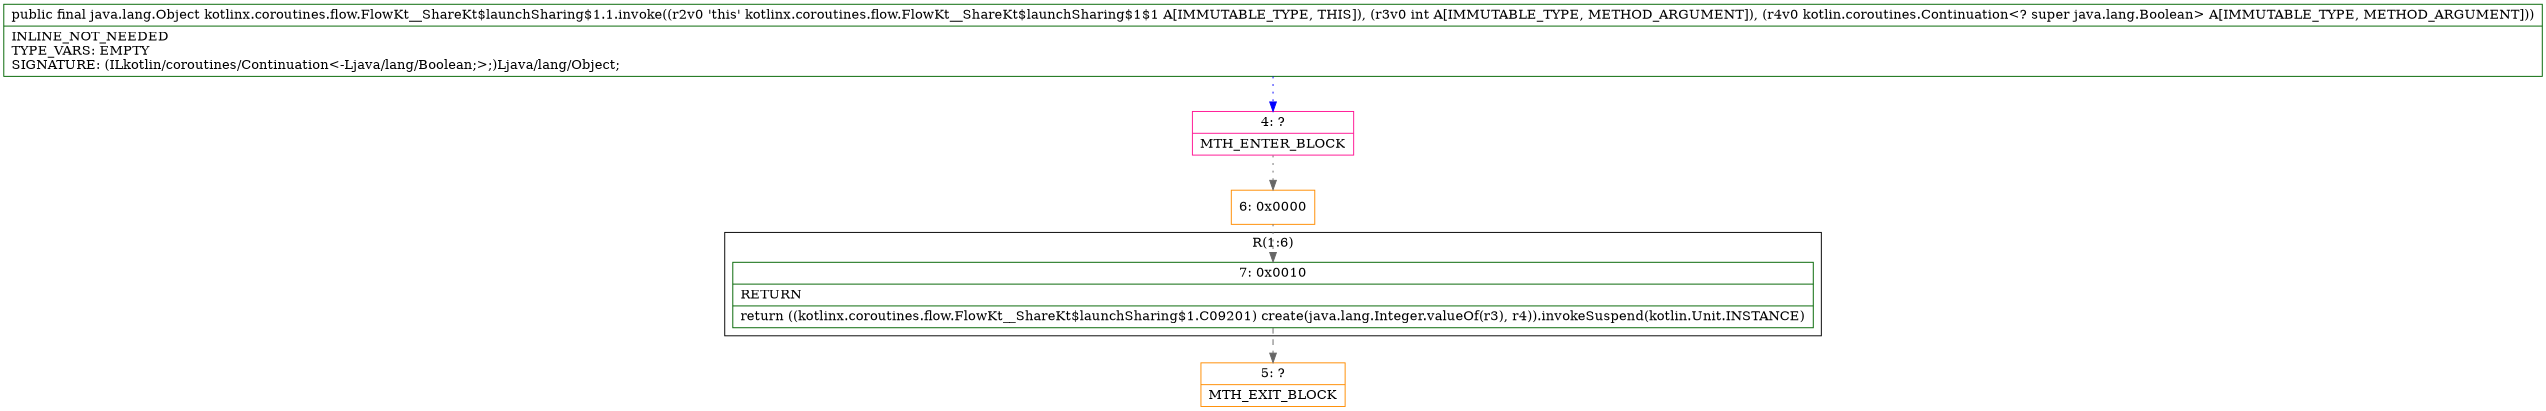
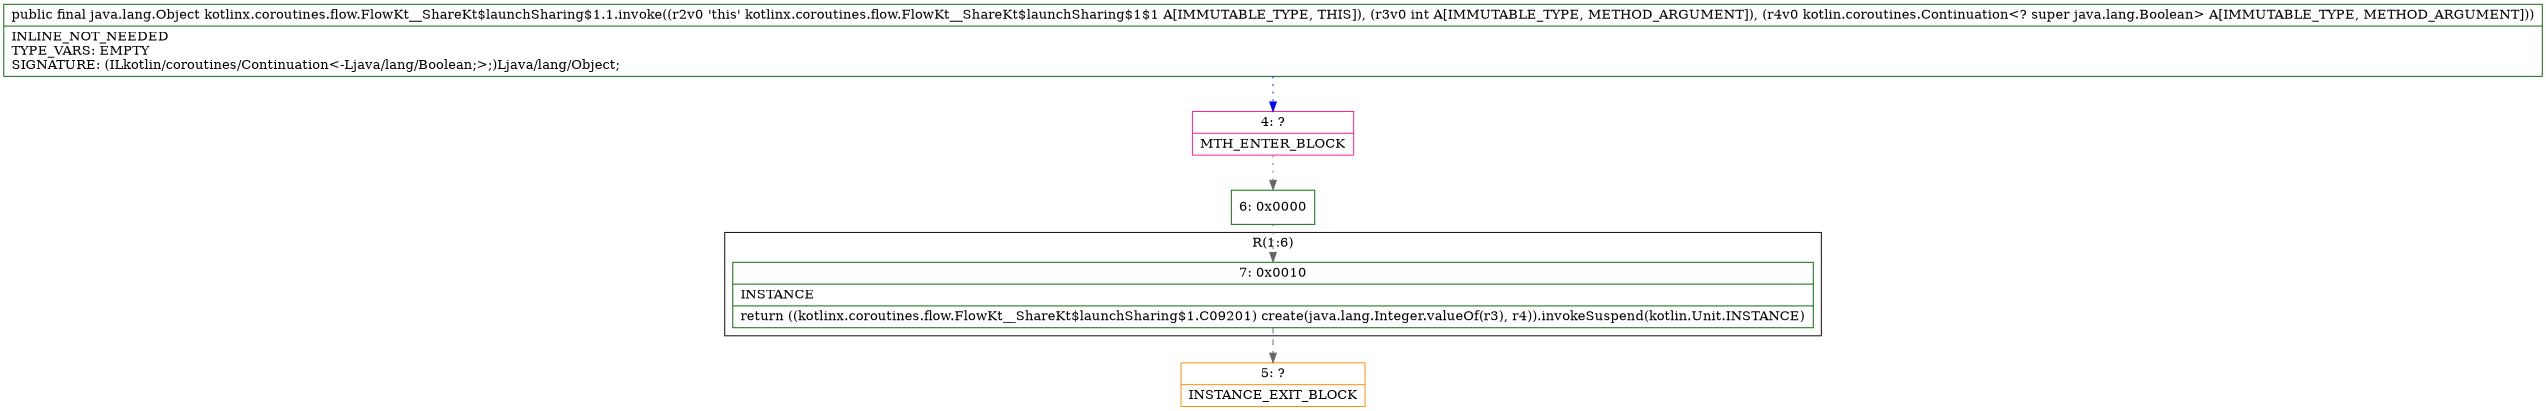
(1273, 207) -> (1273, 207)
(771, 295) -> (778, 295)
(1273, 395) -> (1273, 395)
